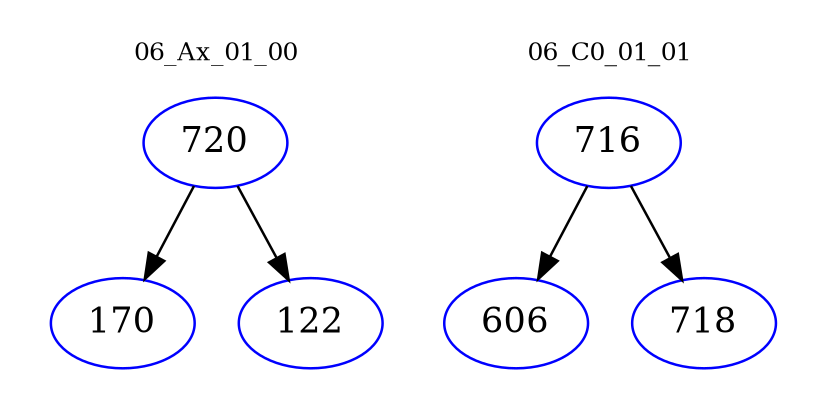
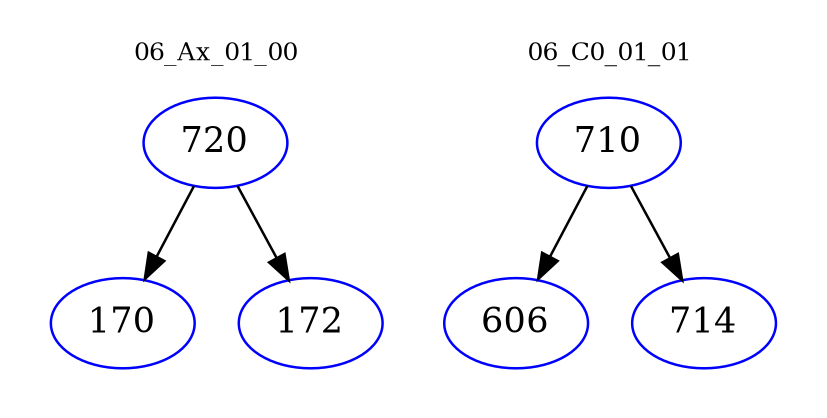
(609, 143) -> (609, 143)
(311, 323) -> (311, 323)
(704, 323) -> (704, 323)
